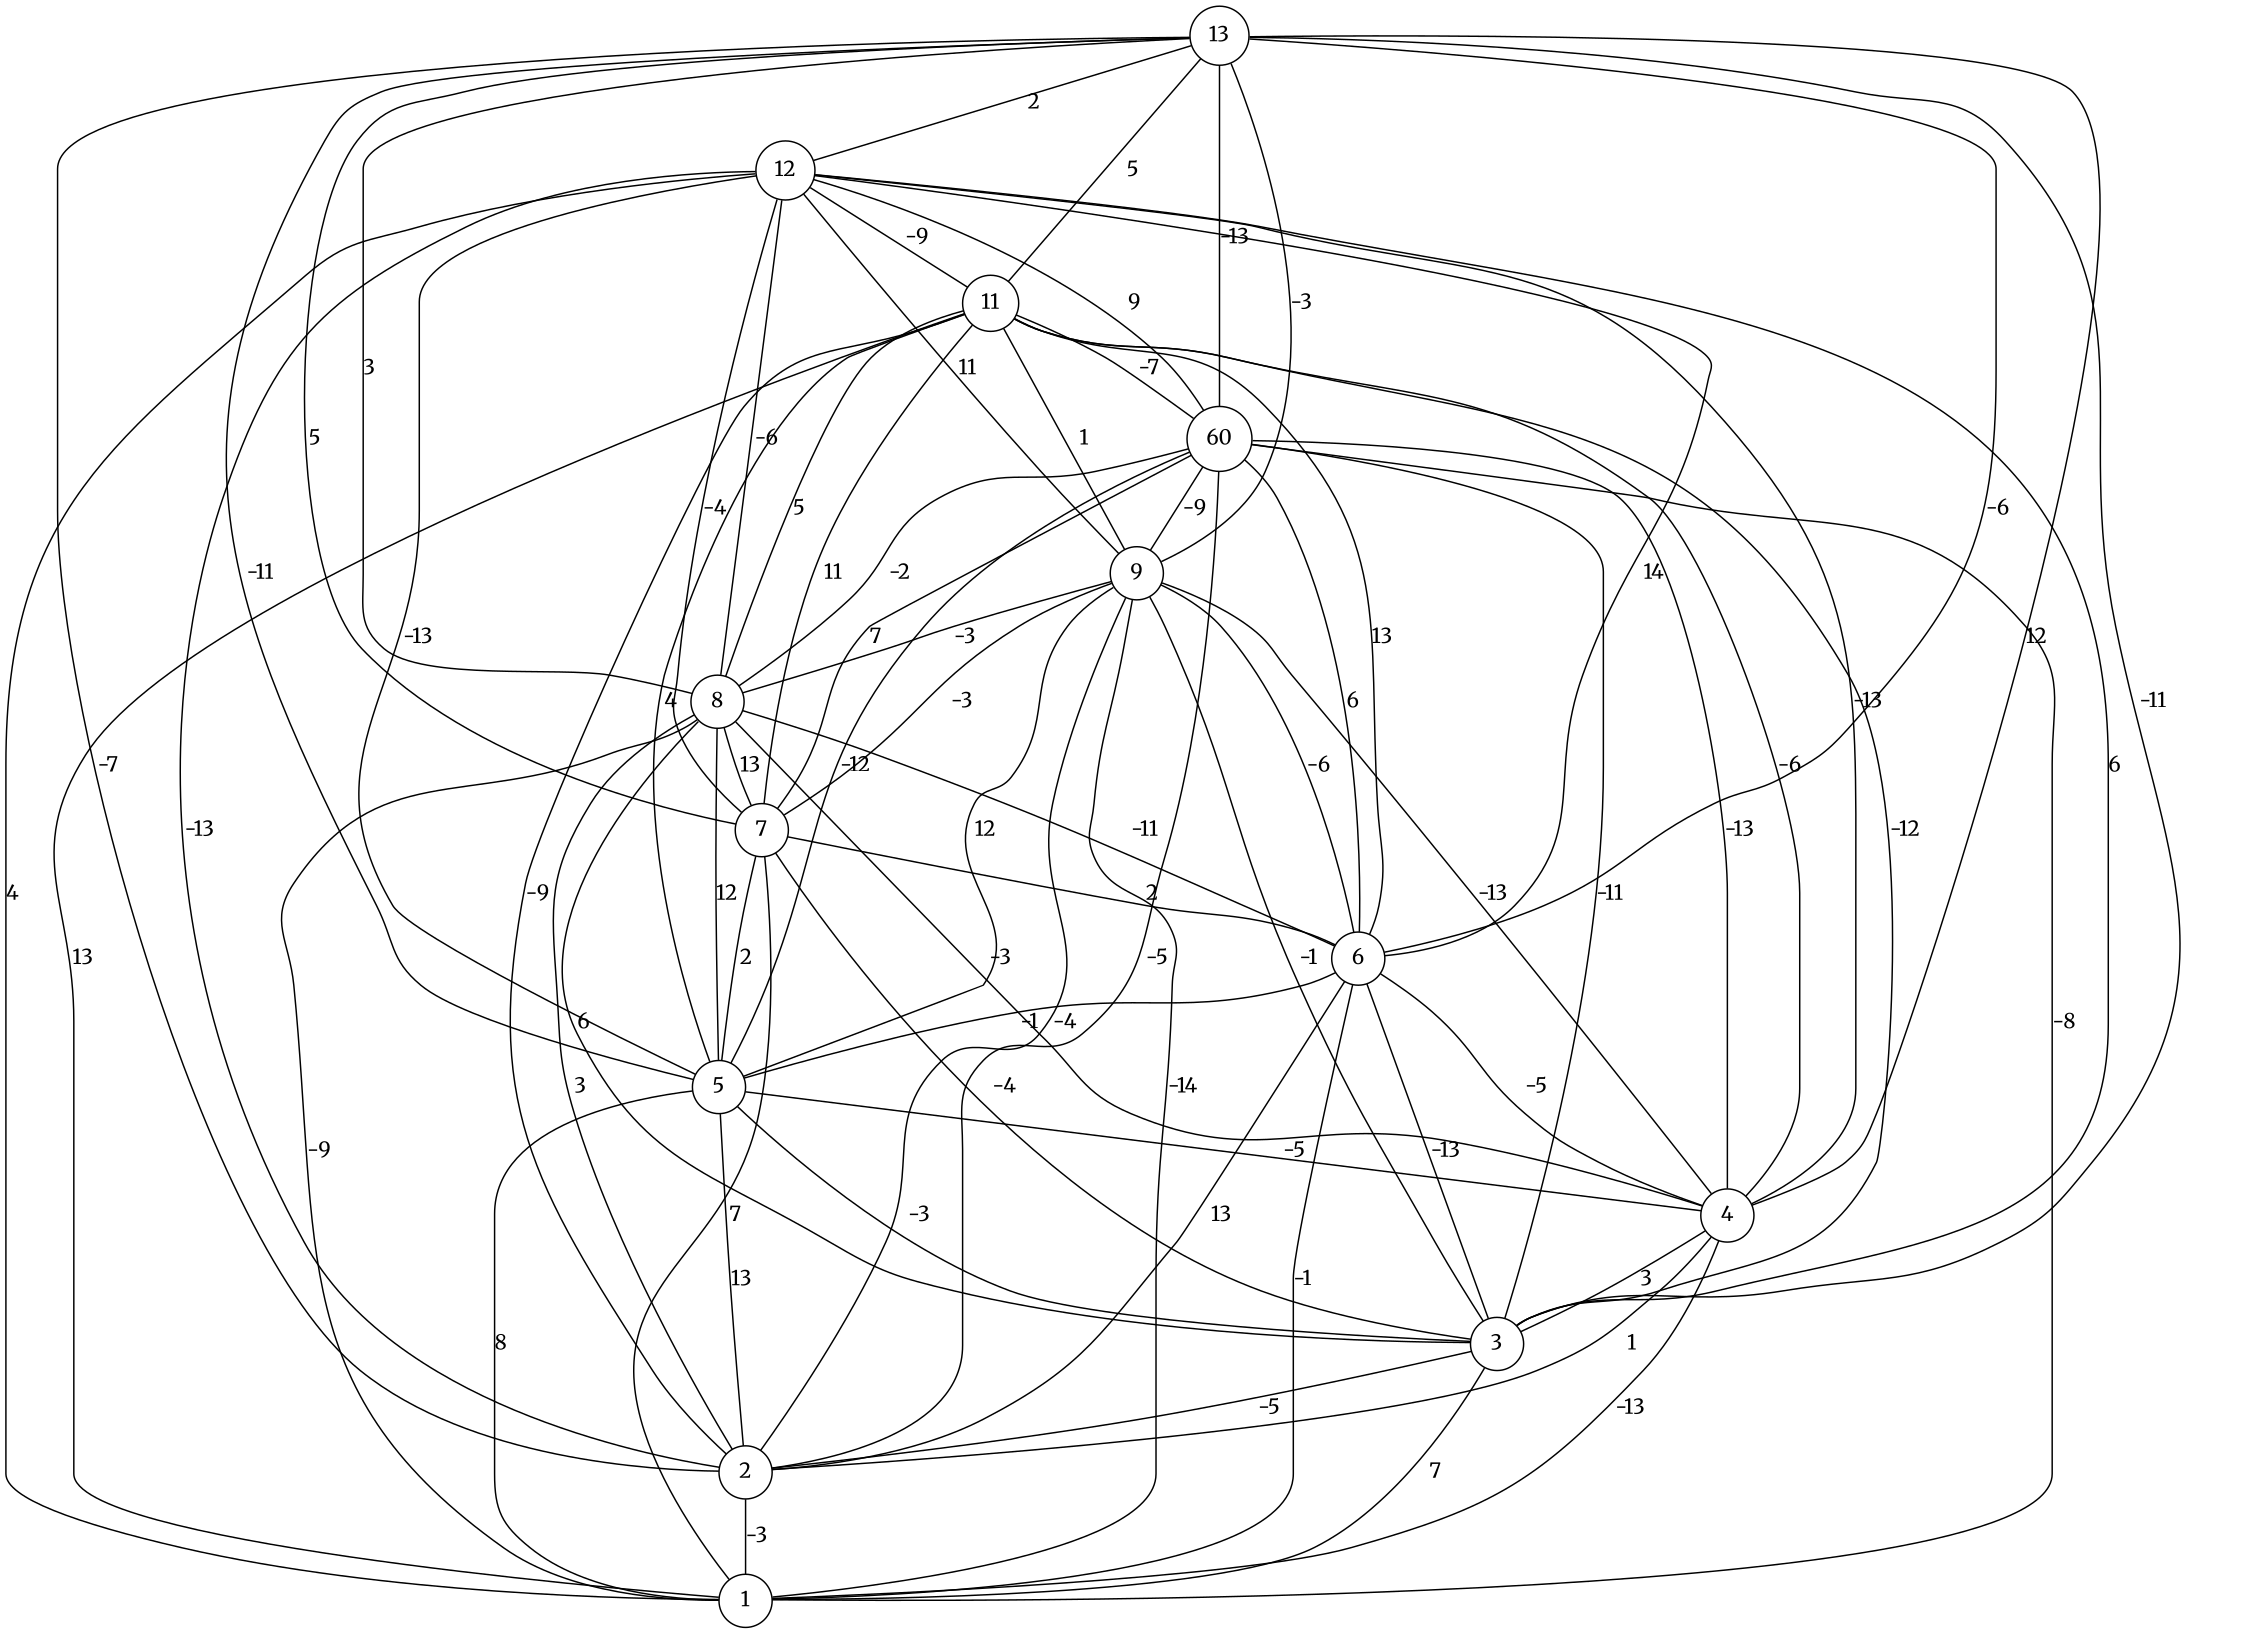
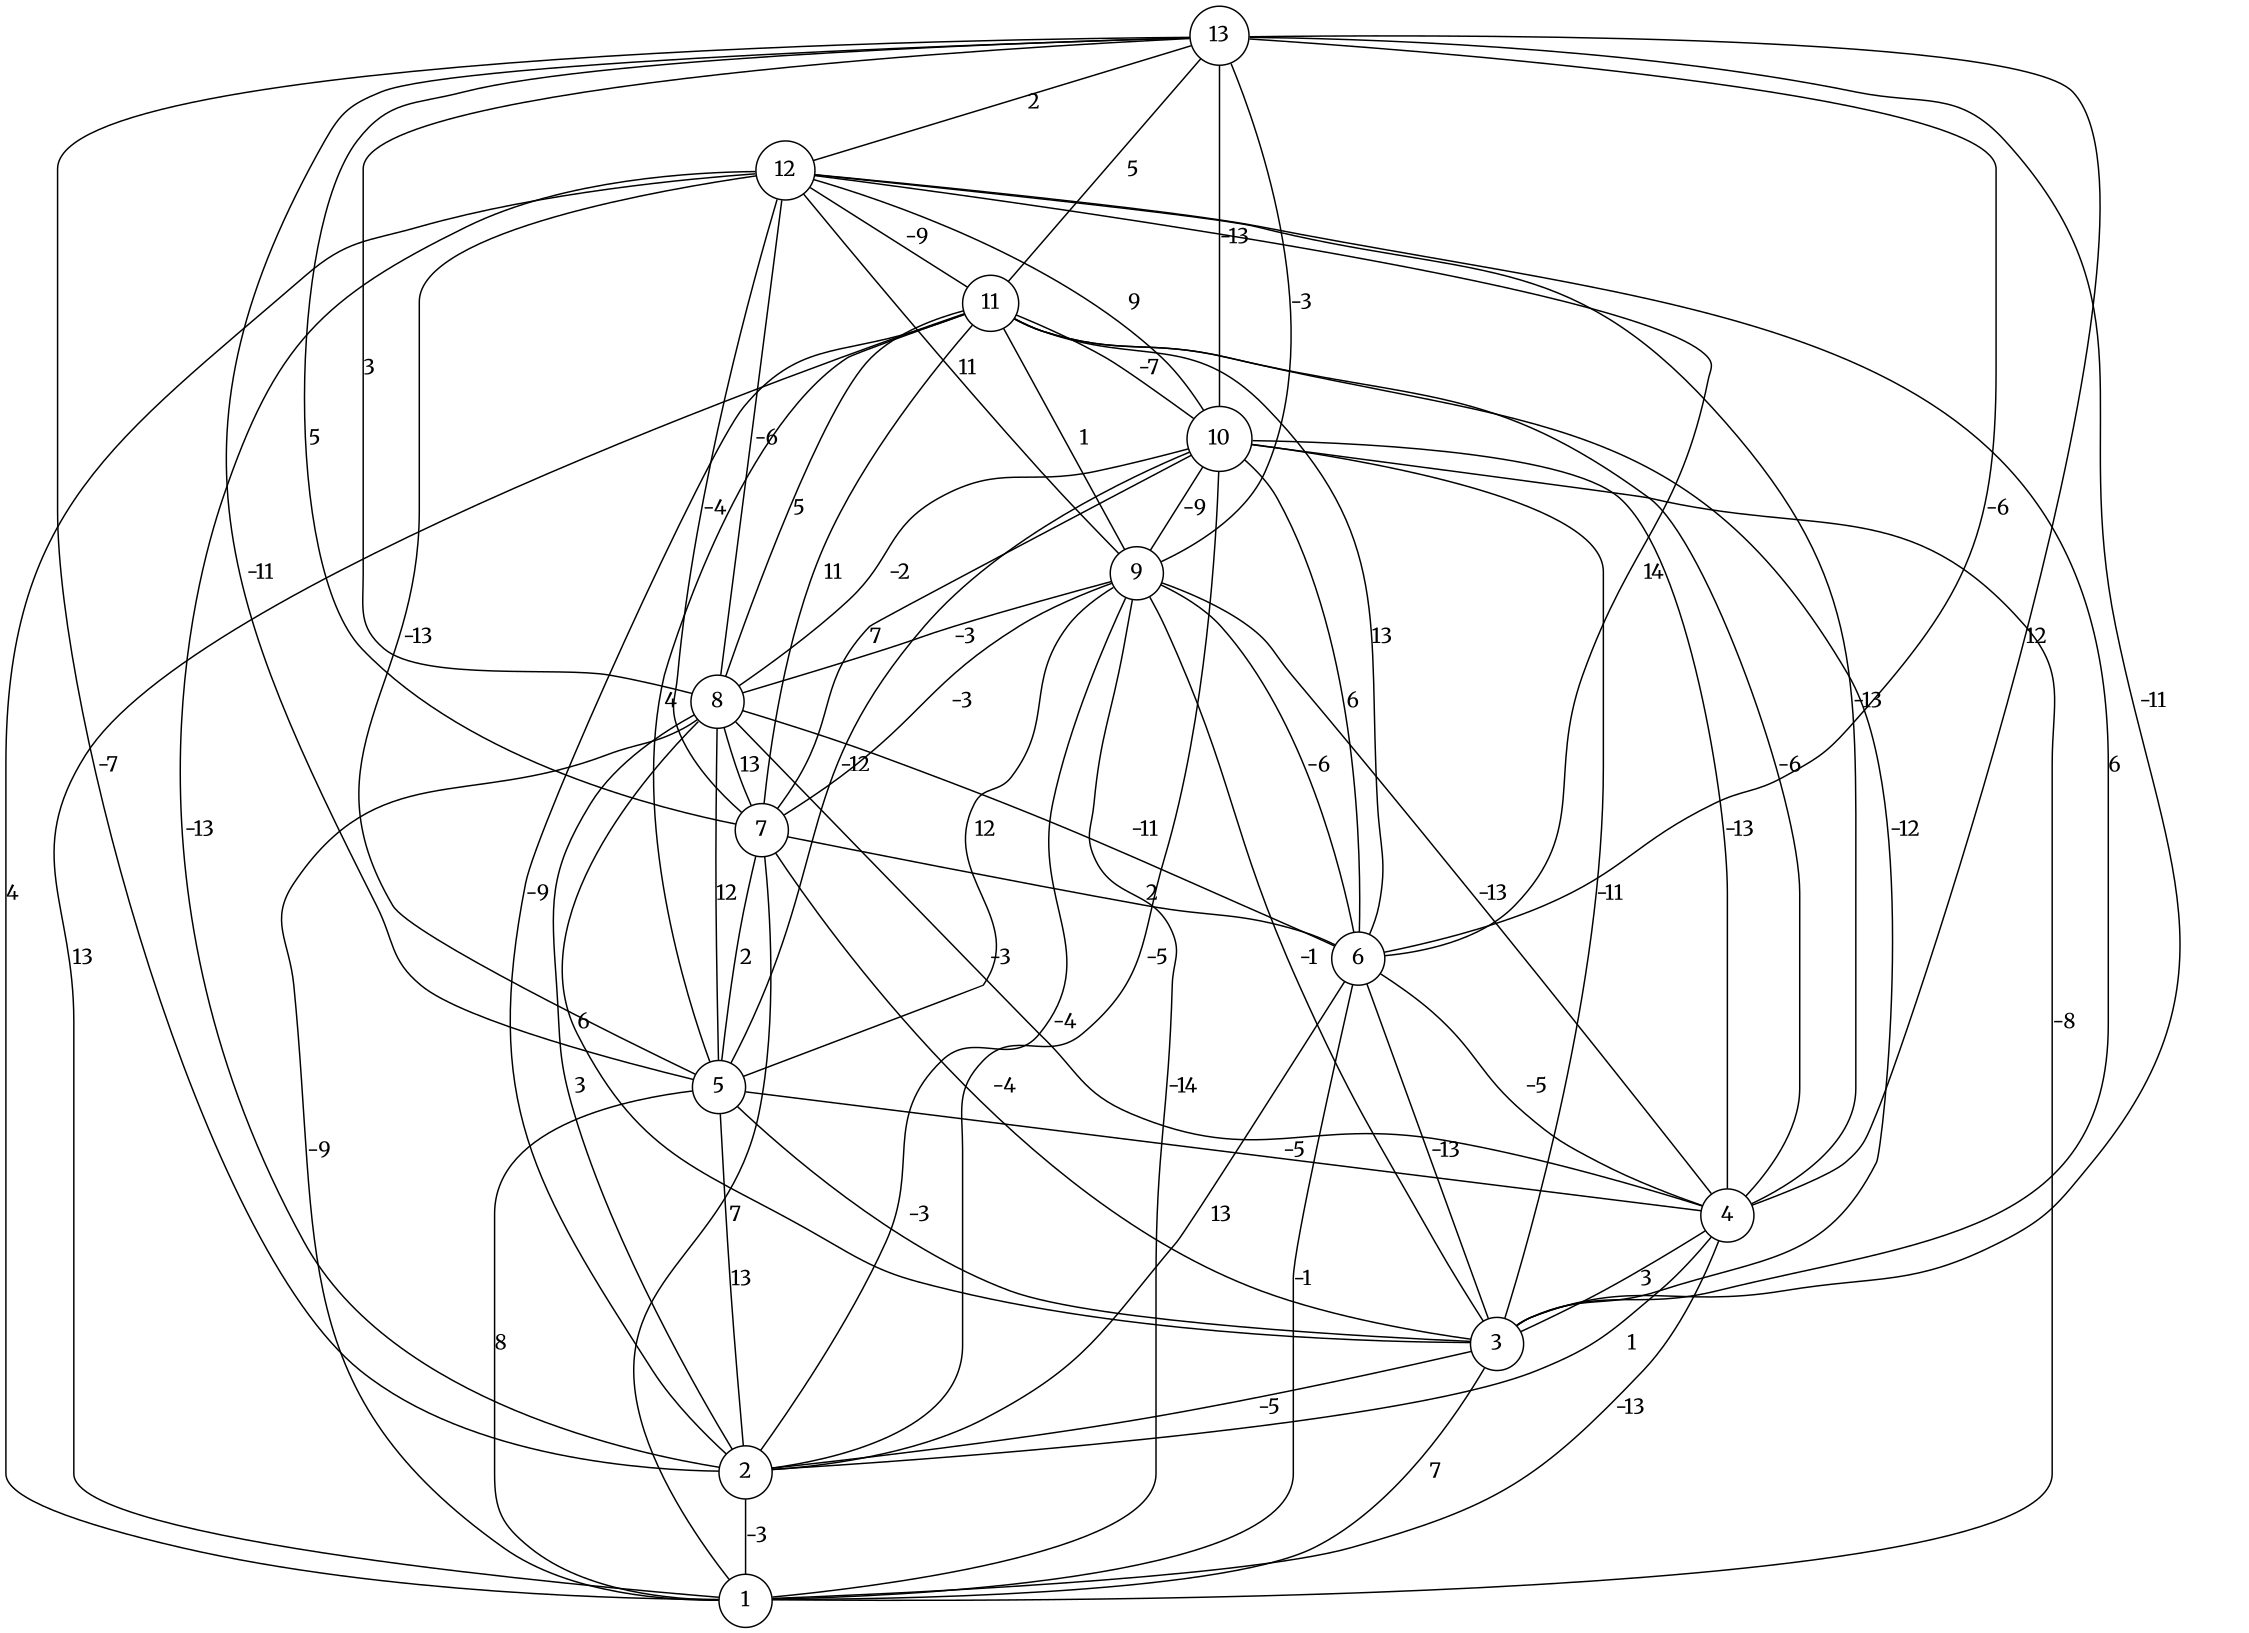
(1219, 439) -> (1219, 439)
(1038, 1009) -> none
